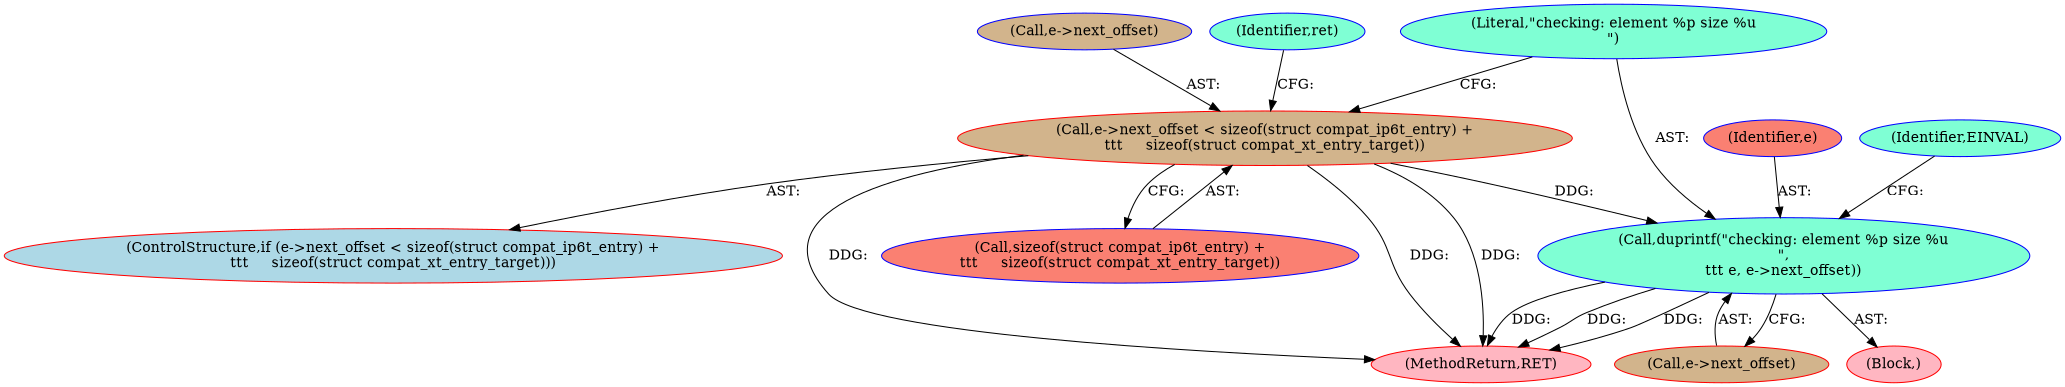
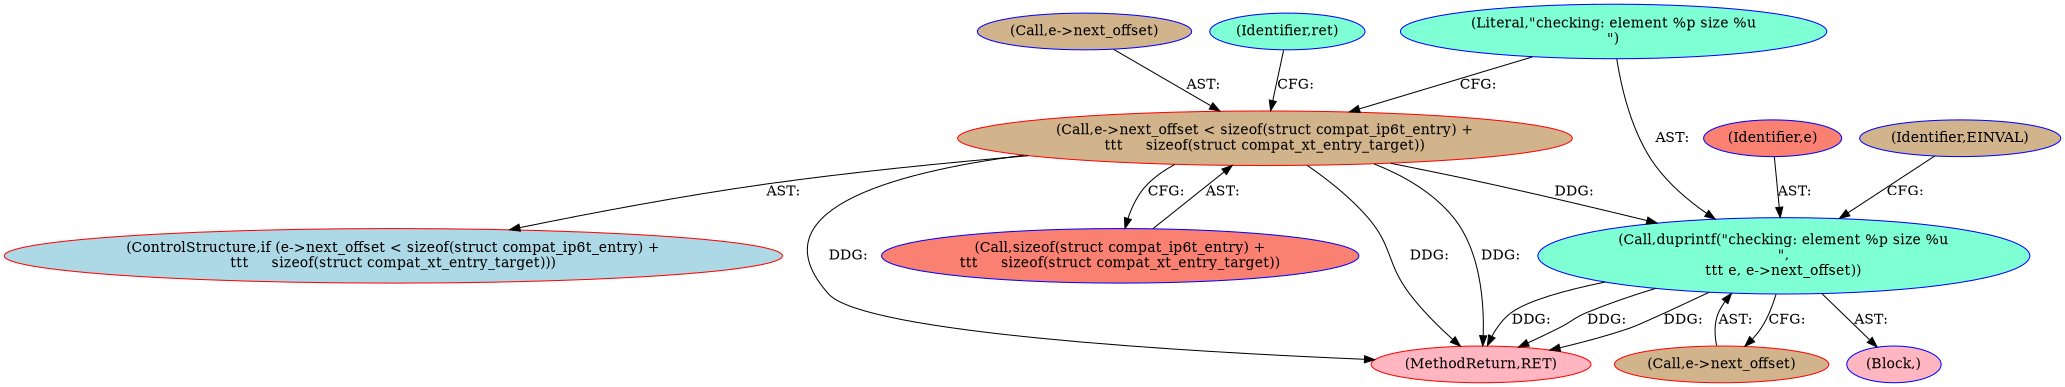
(1960, 138) -> (1960, 138)
(1894, 364) -> (1894, 364)
